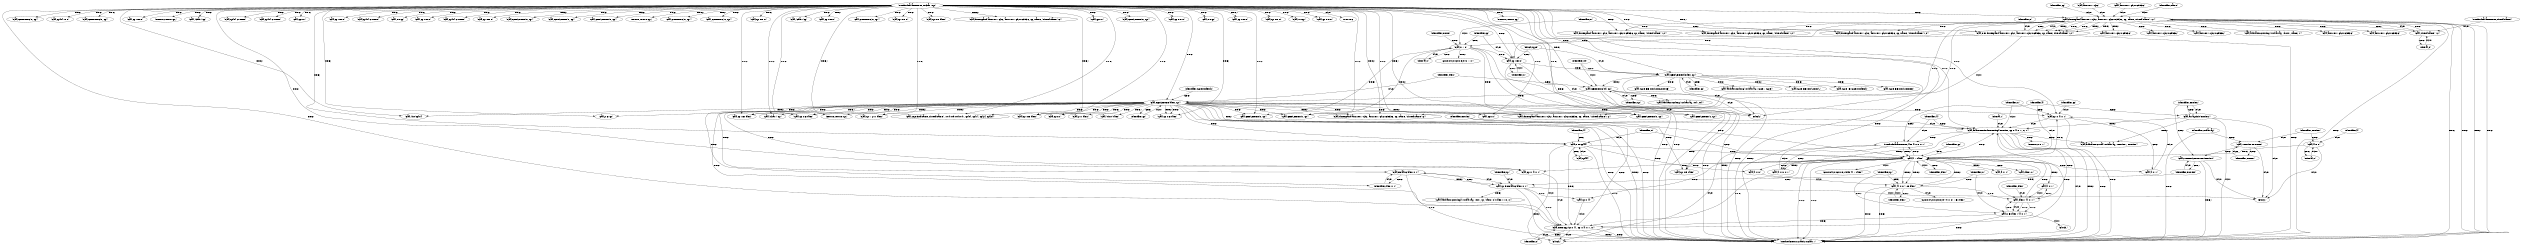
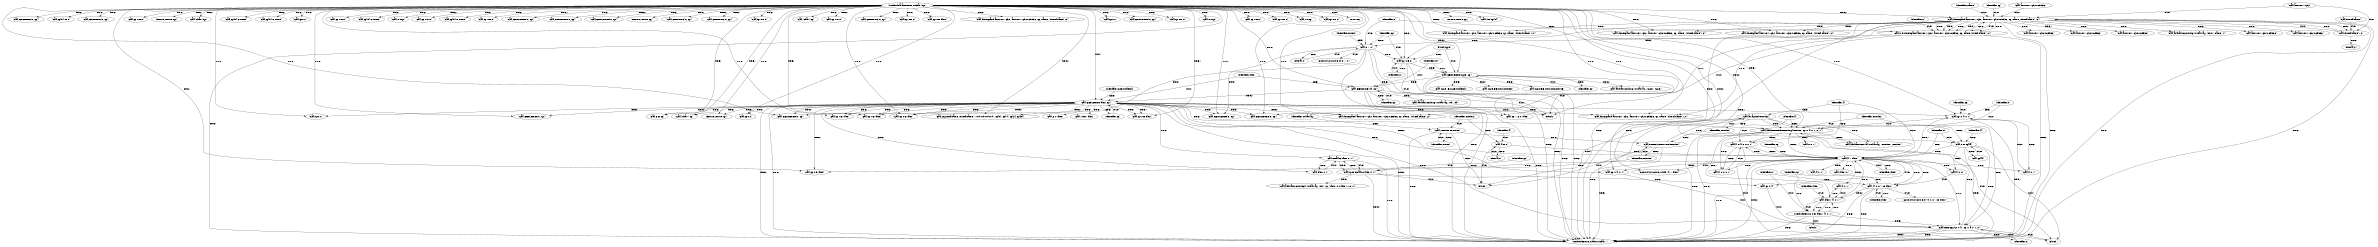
(2492, 19) -> (2351, 19)
(2426, 41) -> (2352, 10)
(1190, 54) -> (1098, 54)
(1463, 54) -> (1356, 54)
(1680, 75) -> (1457, 75)
(1806, 89) -> none
(786, 108) -> none
(1998, 117) -> none
(324, 123) -> (1448, 10)
none -> (1697, 127)
(1366, 137) -> (1867, 125)
(1904, 144) -> (1741, 144)
(2036, 144) -> (1809, 144)
(2228, 151) -> (1554, 137)
(2018, 164) -> none
(2000, 165) -> (1849, 165)
(1952, 175) -> none
(1695, 179) -> (1908, 172)
(2228, 179) -> (1593, 179)
(1385, 186) -> (1320, 172)
(1543, 205) -> none
(2014, 214) -> (1813, 214)
(2100, 237) -> (1434, 237)
